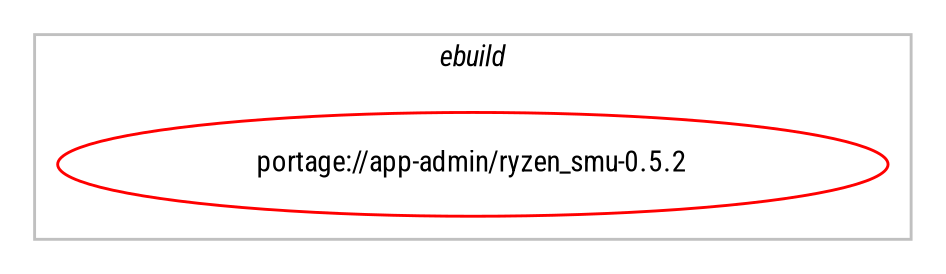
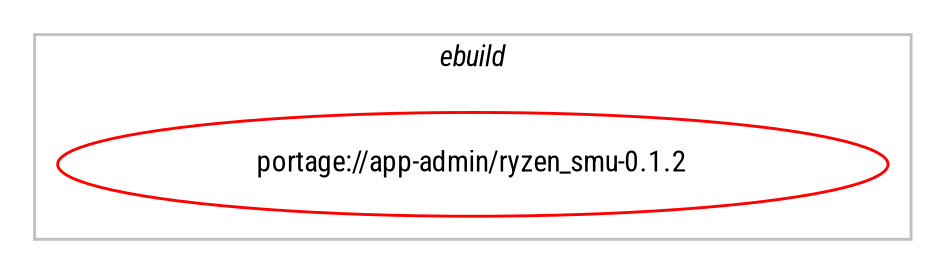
(473, 164) -> (473, 164)
